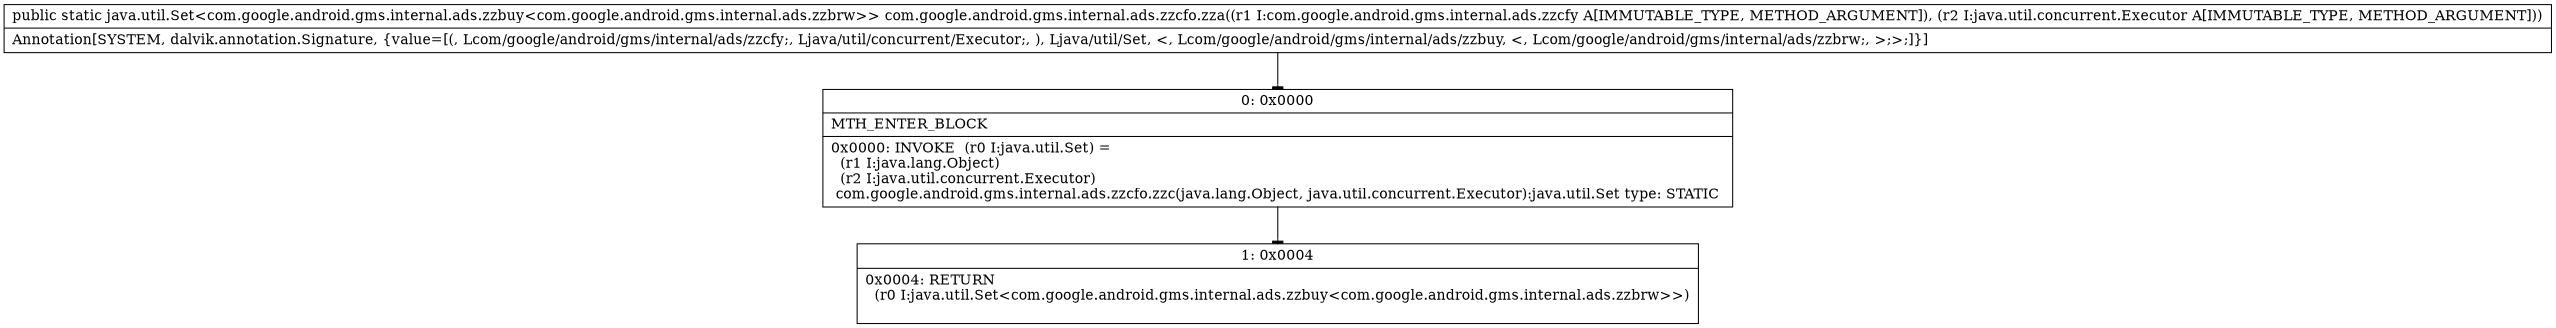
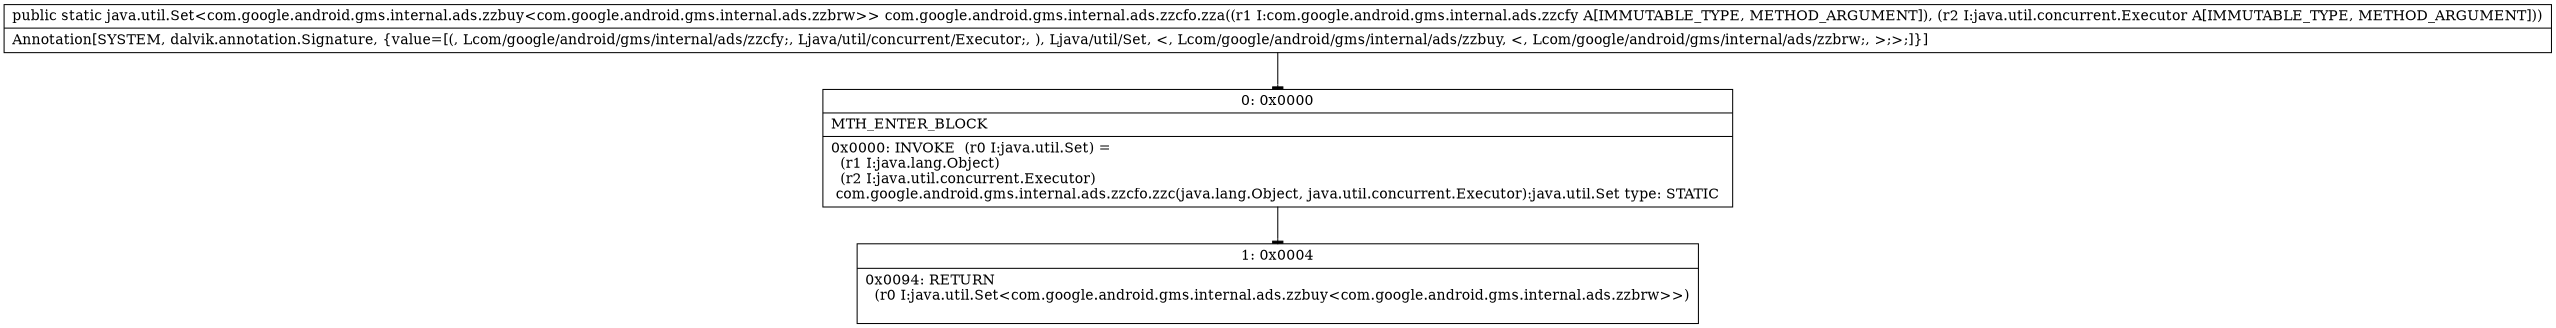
(935, 280) -> (935, 280)
